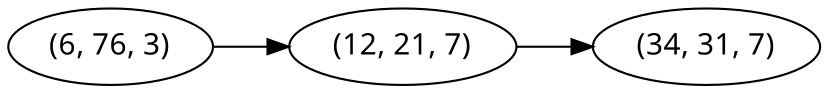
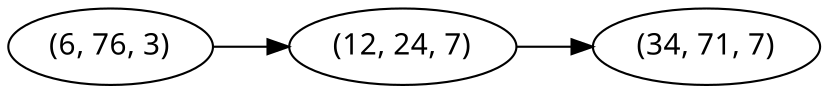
(403, 47) -> (403, 47)
(707, 47) -> (707, 47)
